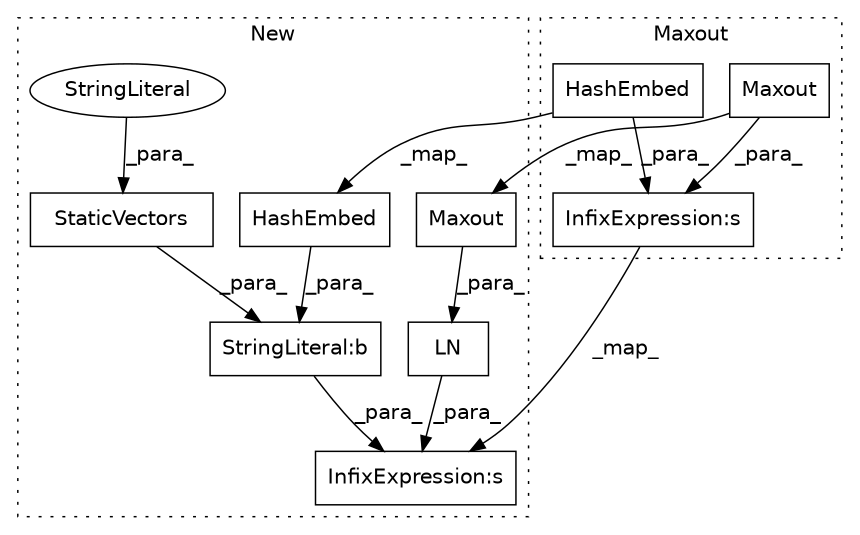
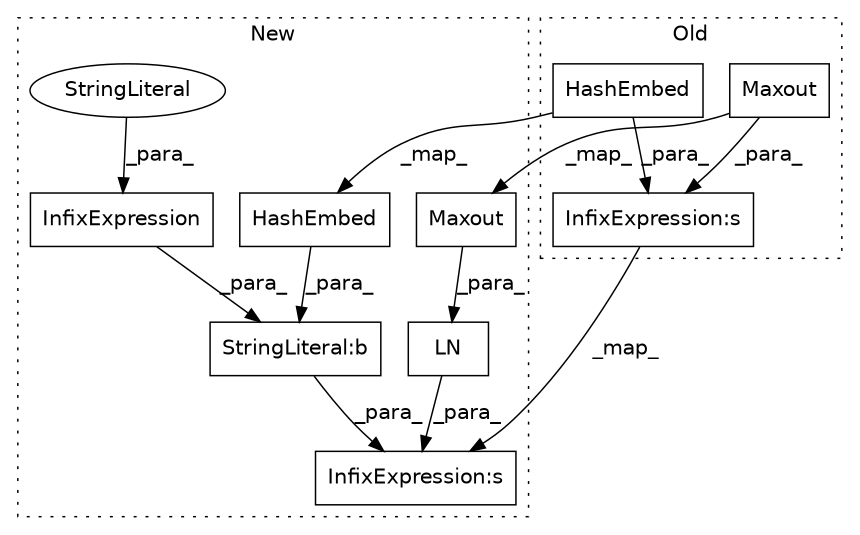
(691, 35) -> (691, 35)
(122, 220) -> (122, 220)
